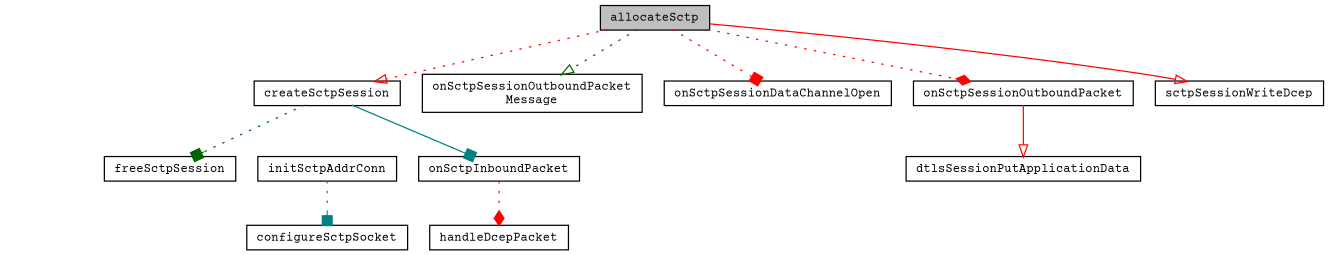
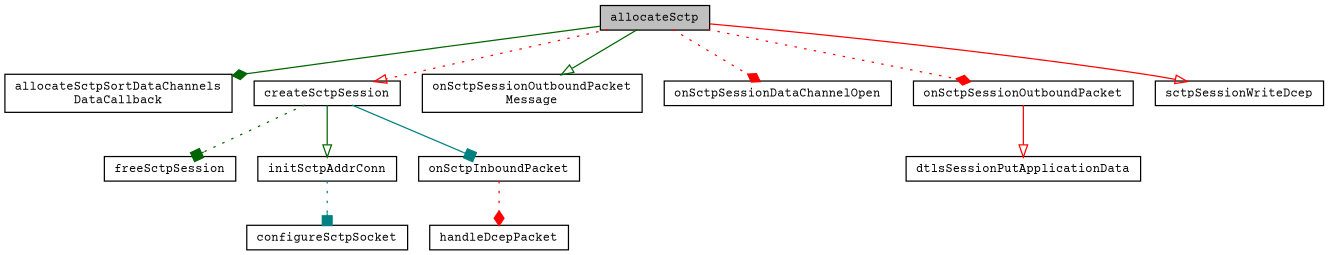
(605, 49) -> (605, 49)
(710, 52) -> (710, 52)
none -> (118, 93)
none -> (327, 125)
